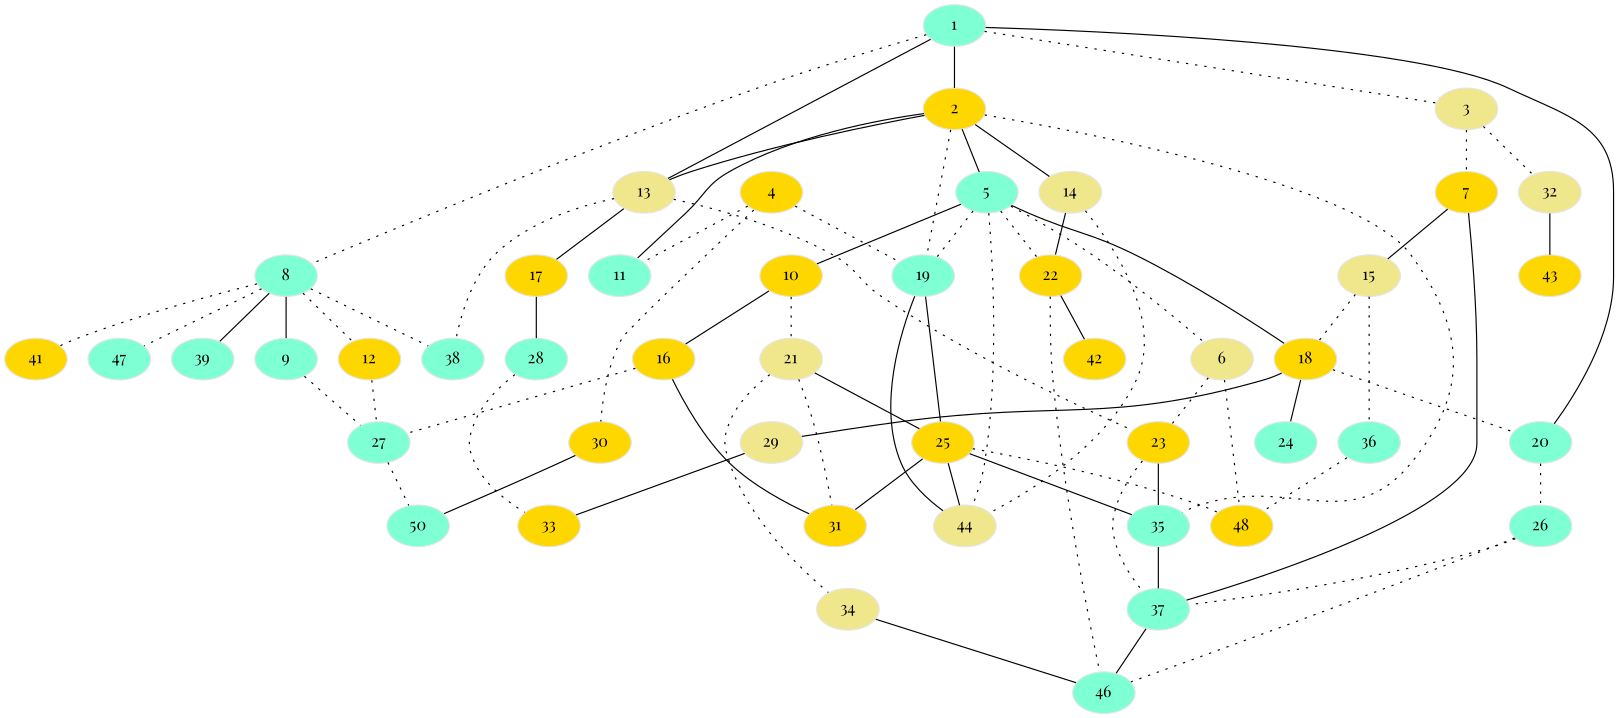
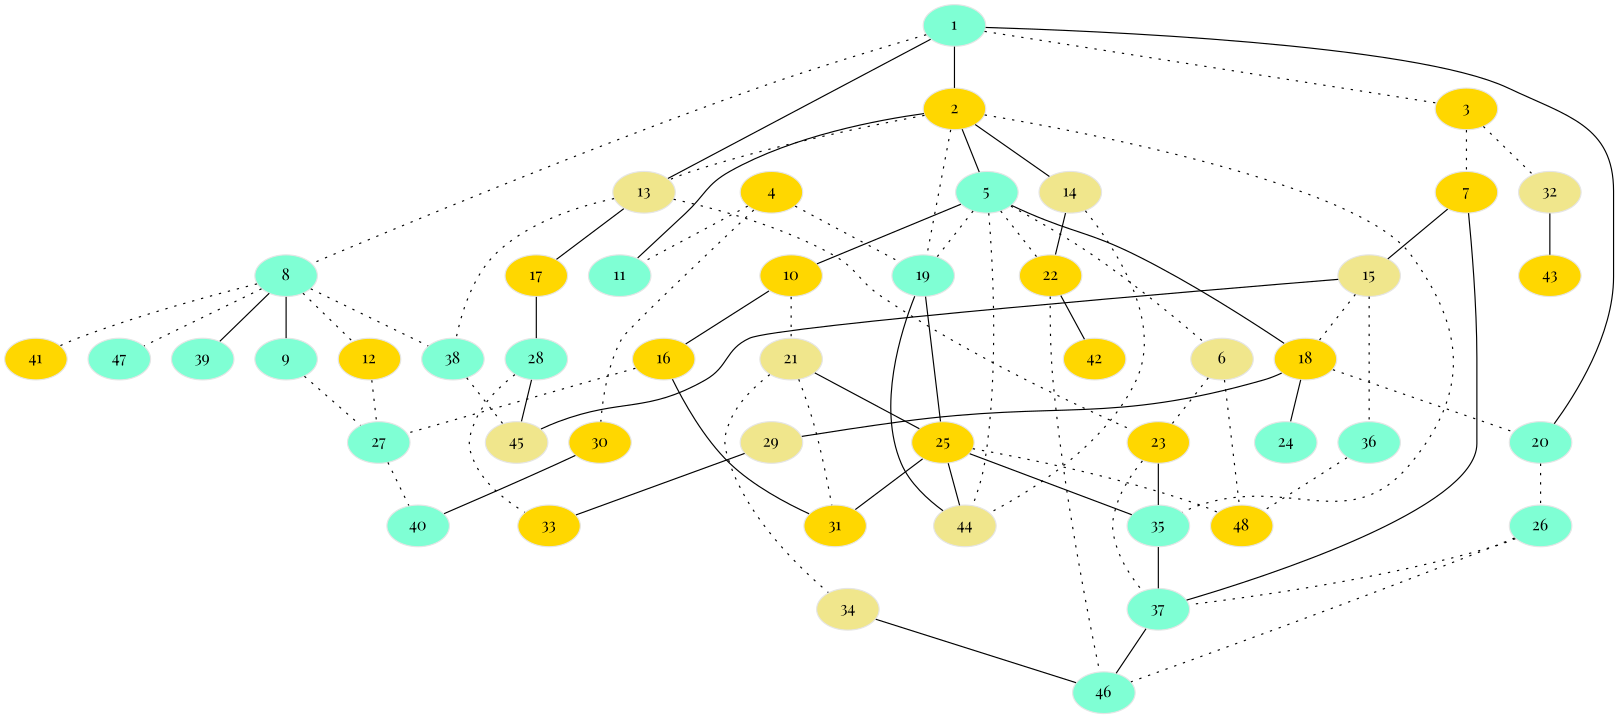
(1466, 109) -> (1466, 109)
(745, 156) -> (745, 156)
none -> (517, 442)
(418, 526) -> (418, 526)
